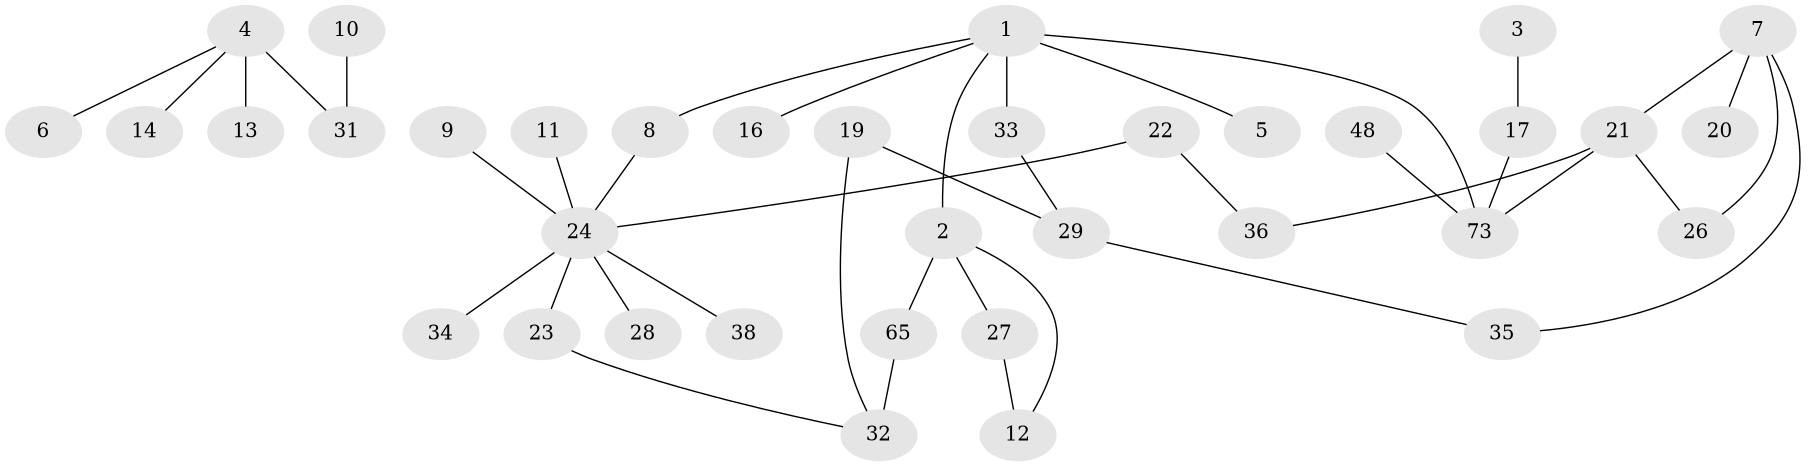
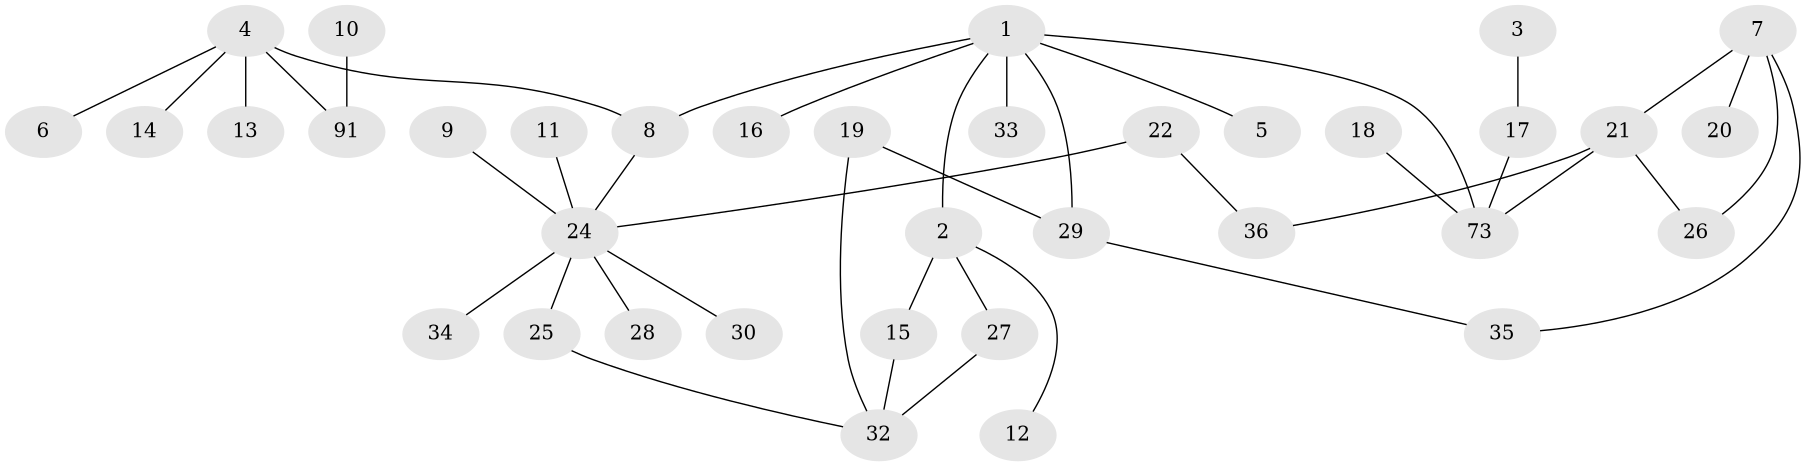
none -> (448, 81)
(347, 132) -> (347, 132)
(1363, 132) -> (1363, 132)
(1039, 183) -> (1063, 126)
(542, 334) -> (542, 334)
(744, 334) -> (744, 334)
(899, 334) -> (899, 334)
(1009, 385) -> (939, 385)
